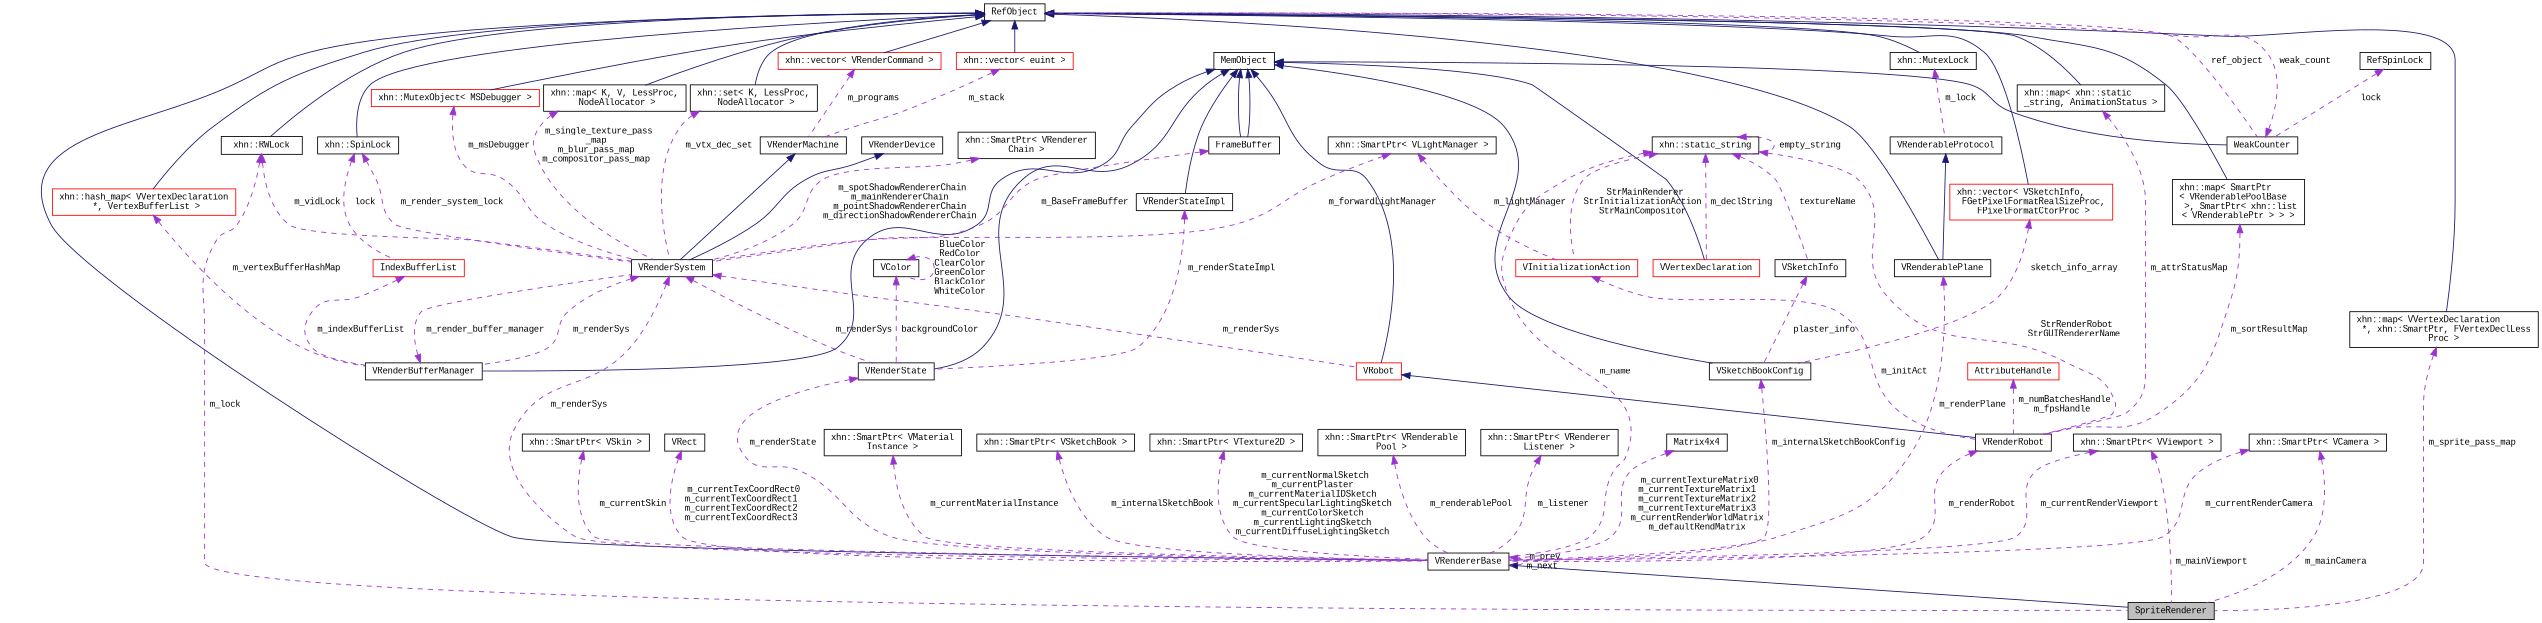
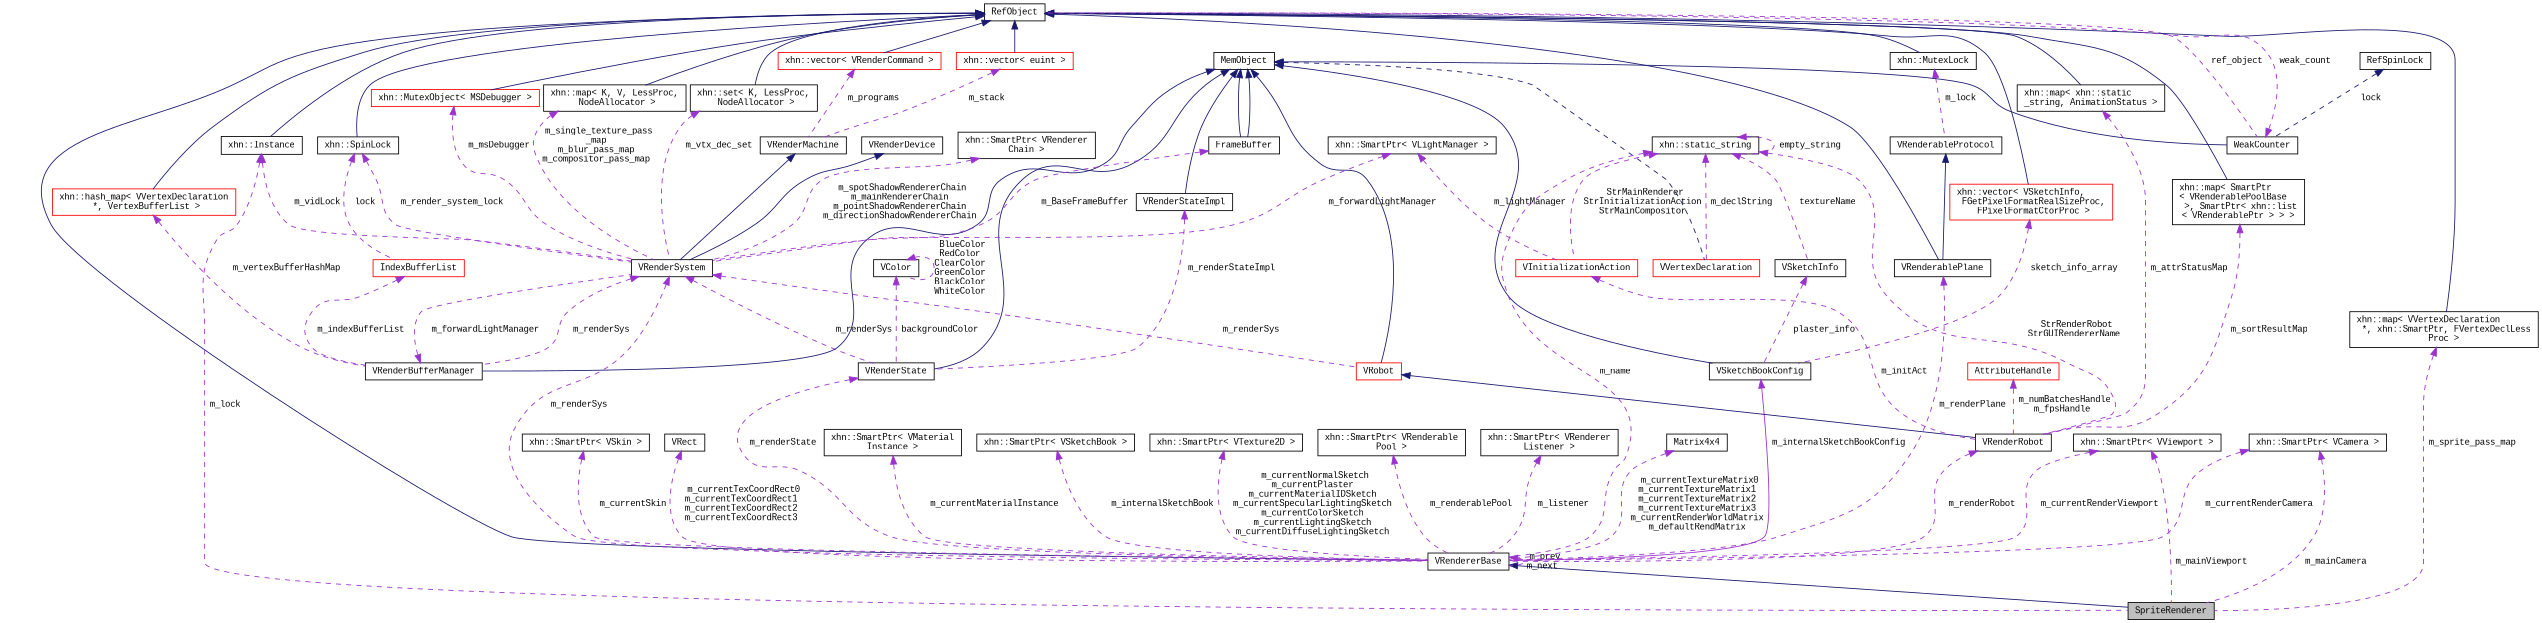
(1534, 86) -> (1534, 86)
(2325, 105) -> (2325, 105)
(262, 145) -> (262, 145)
(483, 330) -> (483, 330)
(1767, 530) -> (1767, 530)
